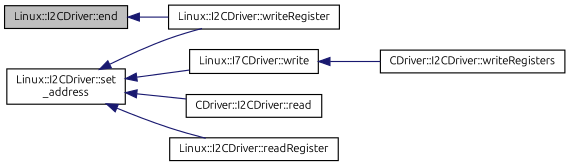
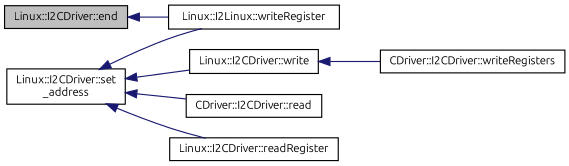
(254, 17) -> (254, 17)
(254, 62) -> (254, 62)
